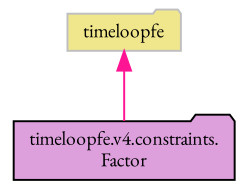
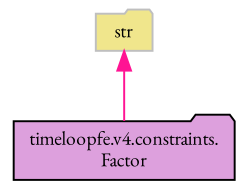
(124, 32) -> (124, 32)
